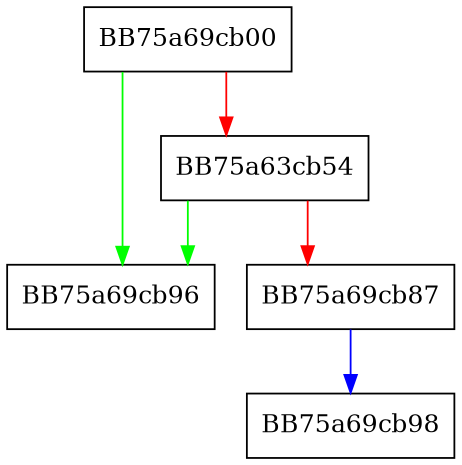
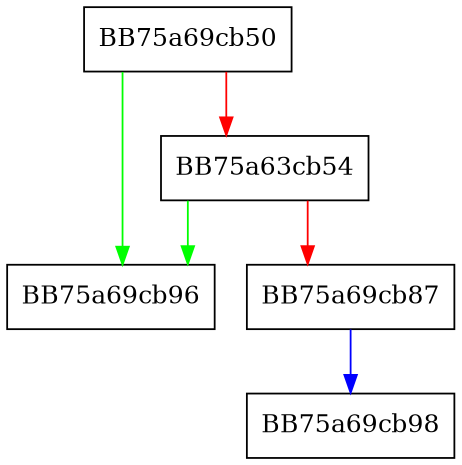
(188, 39) -> (188, 39)
